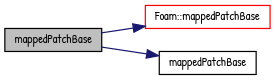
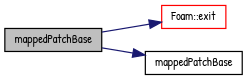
(208, 17) -> (194, 17)
